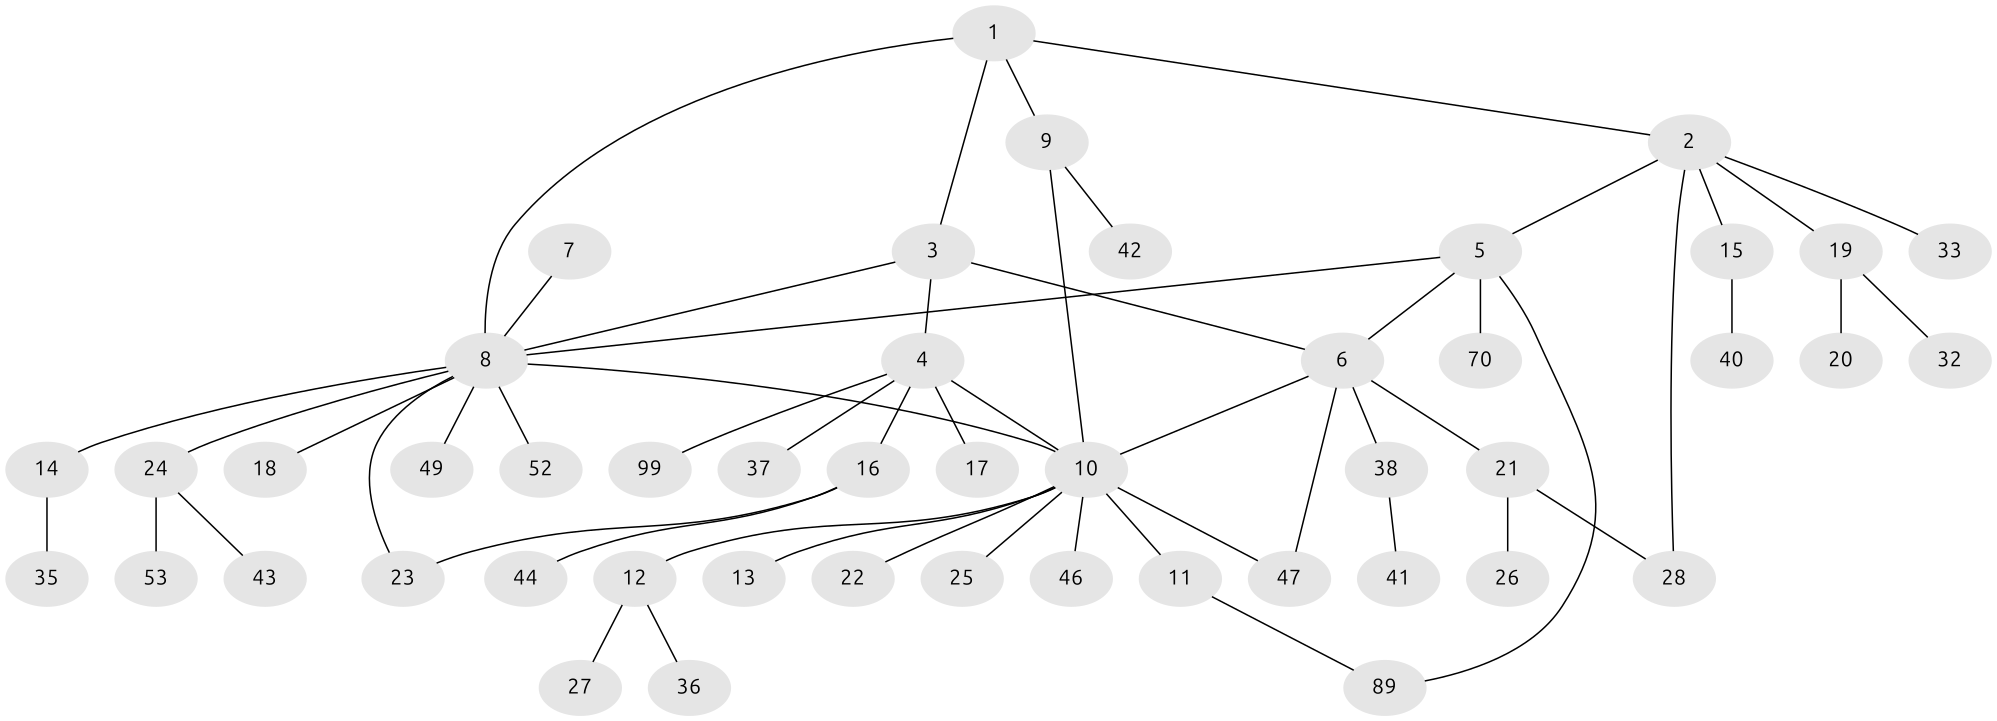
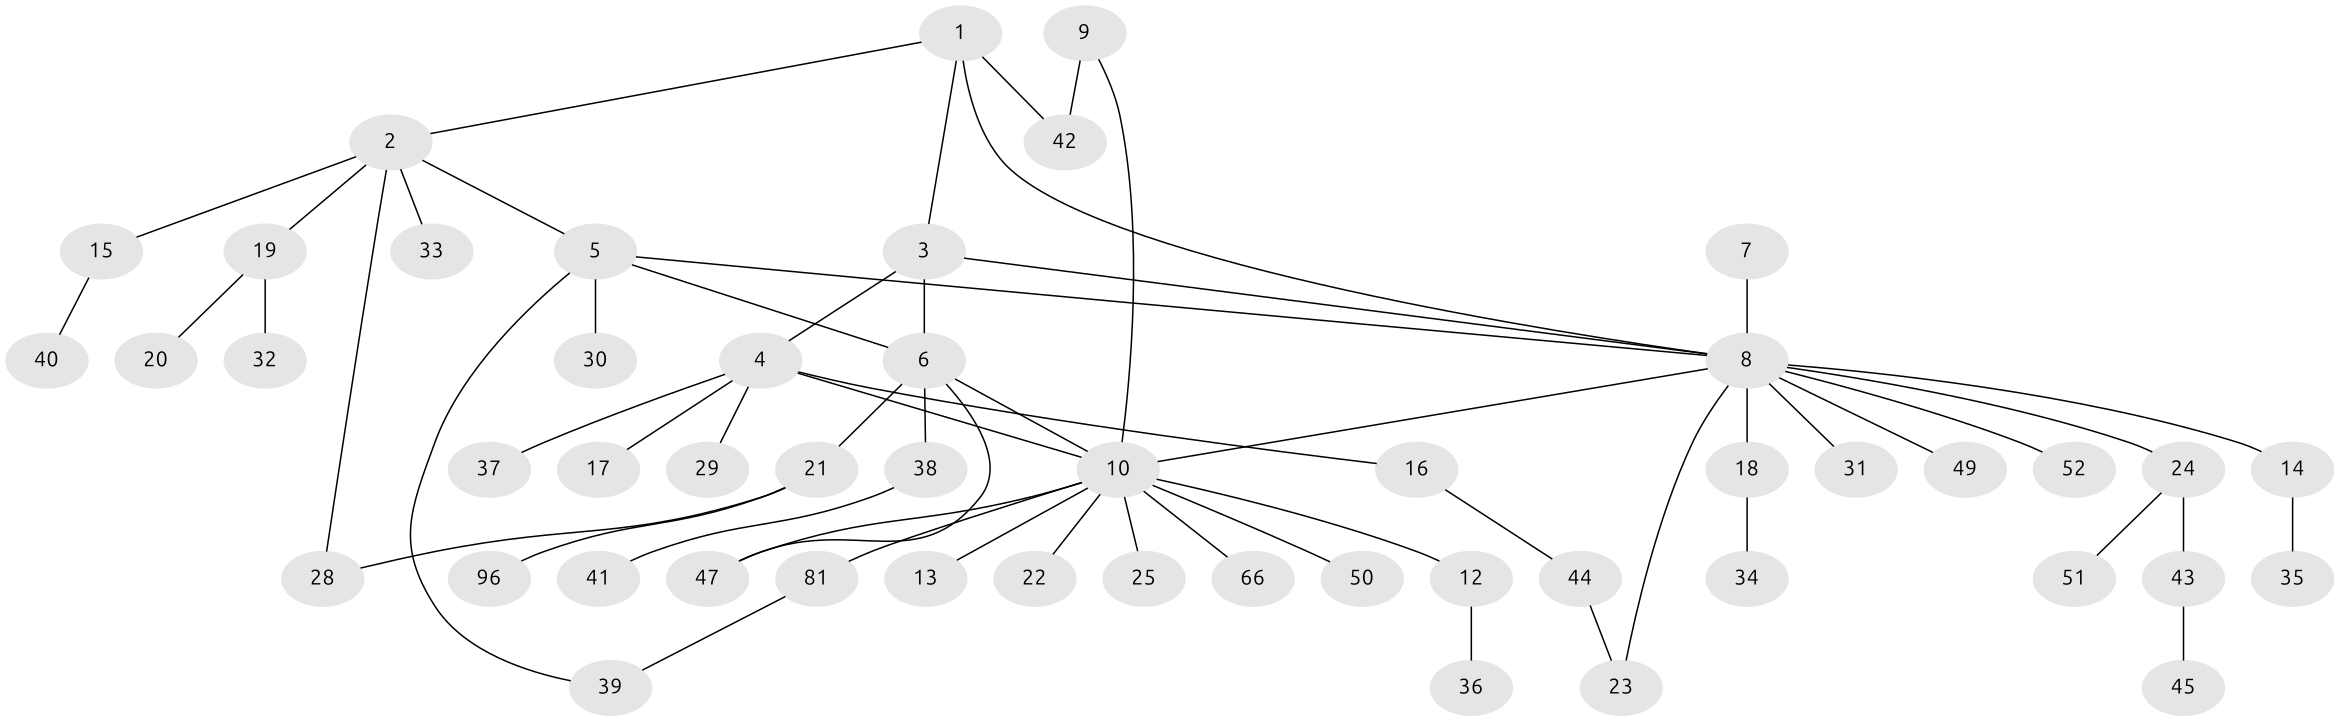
(1020, 88) -> (1013, 88)
(1480, 361) -> (596, 361)
(650, 470) -> (708, 470)
none -> (1856, 470)
(627, 528) -> (1601, 633)
(156, 579) -> (2074, 579)
(1071, 579) -> (1253, 579)
(1180, 579) -> (817, 579)
none -> (1362, 579)
(1508, 579) -> (489, 579)
none -> (1747, 579)
(580, 688) -> none
(1385, 688) -> (611, 688)
none -> (2184, 688)
